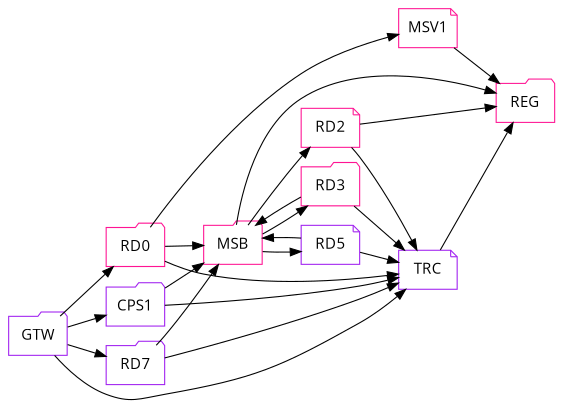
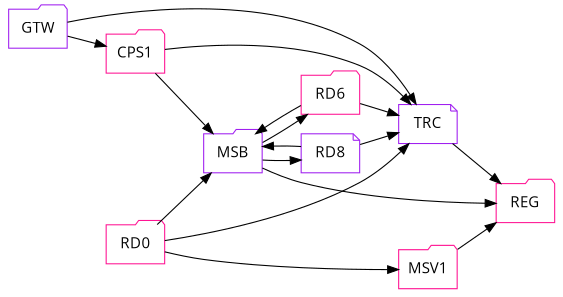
(428, 28) -> (428, 269)
(330, 128) -> none
(330, 186) -> (330, 95)
(233, 245) -> (233, 153)
(330, 245) -> (330, 153)
(83, 295) -> none
(135, 307) -> (135, 54)
(135, 365) -> none
